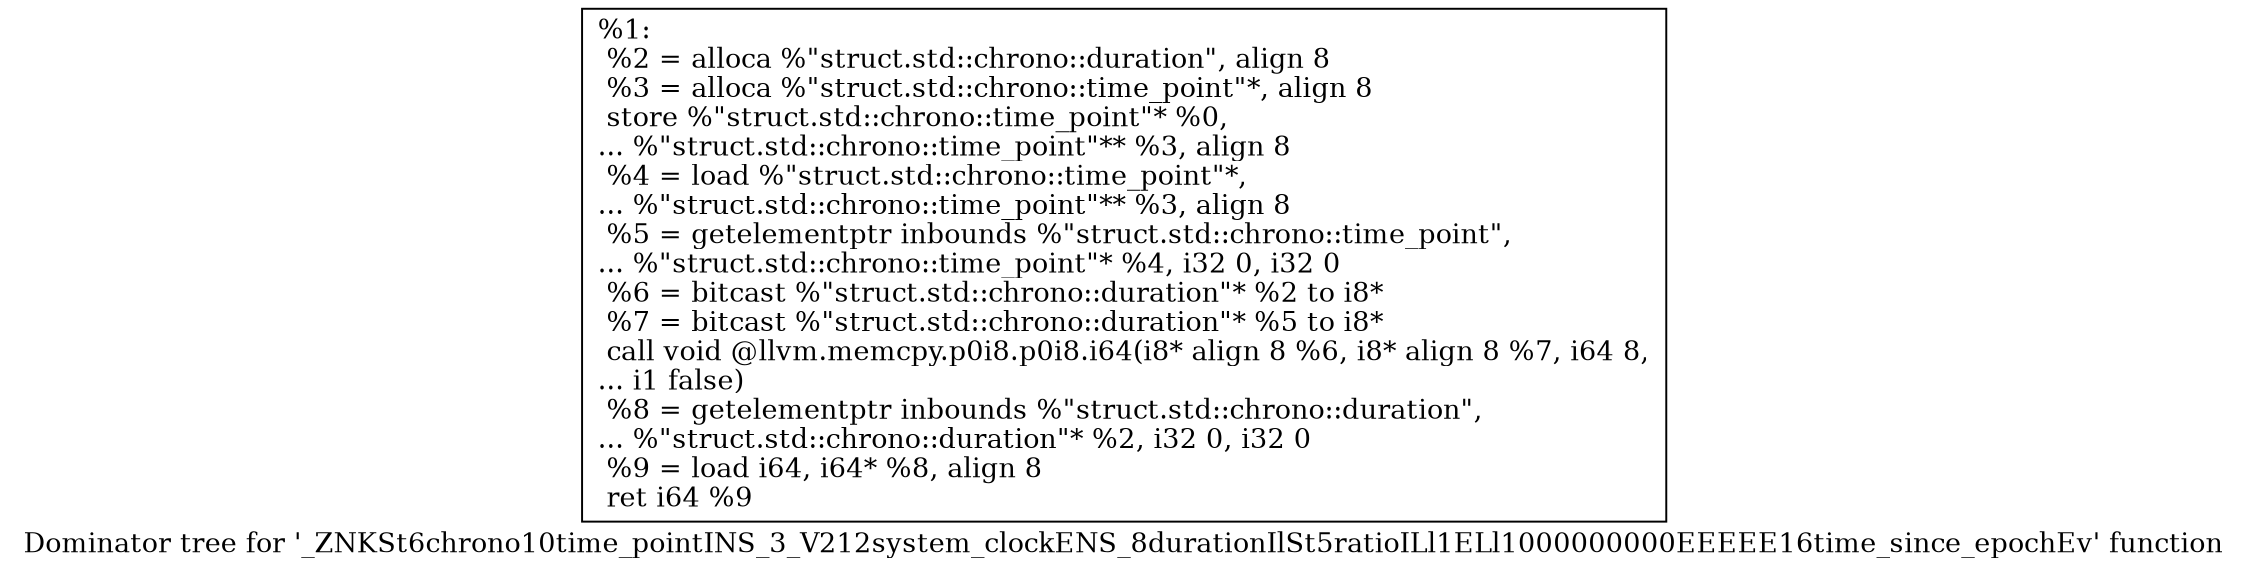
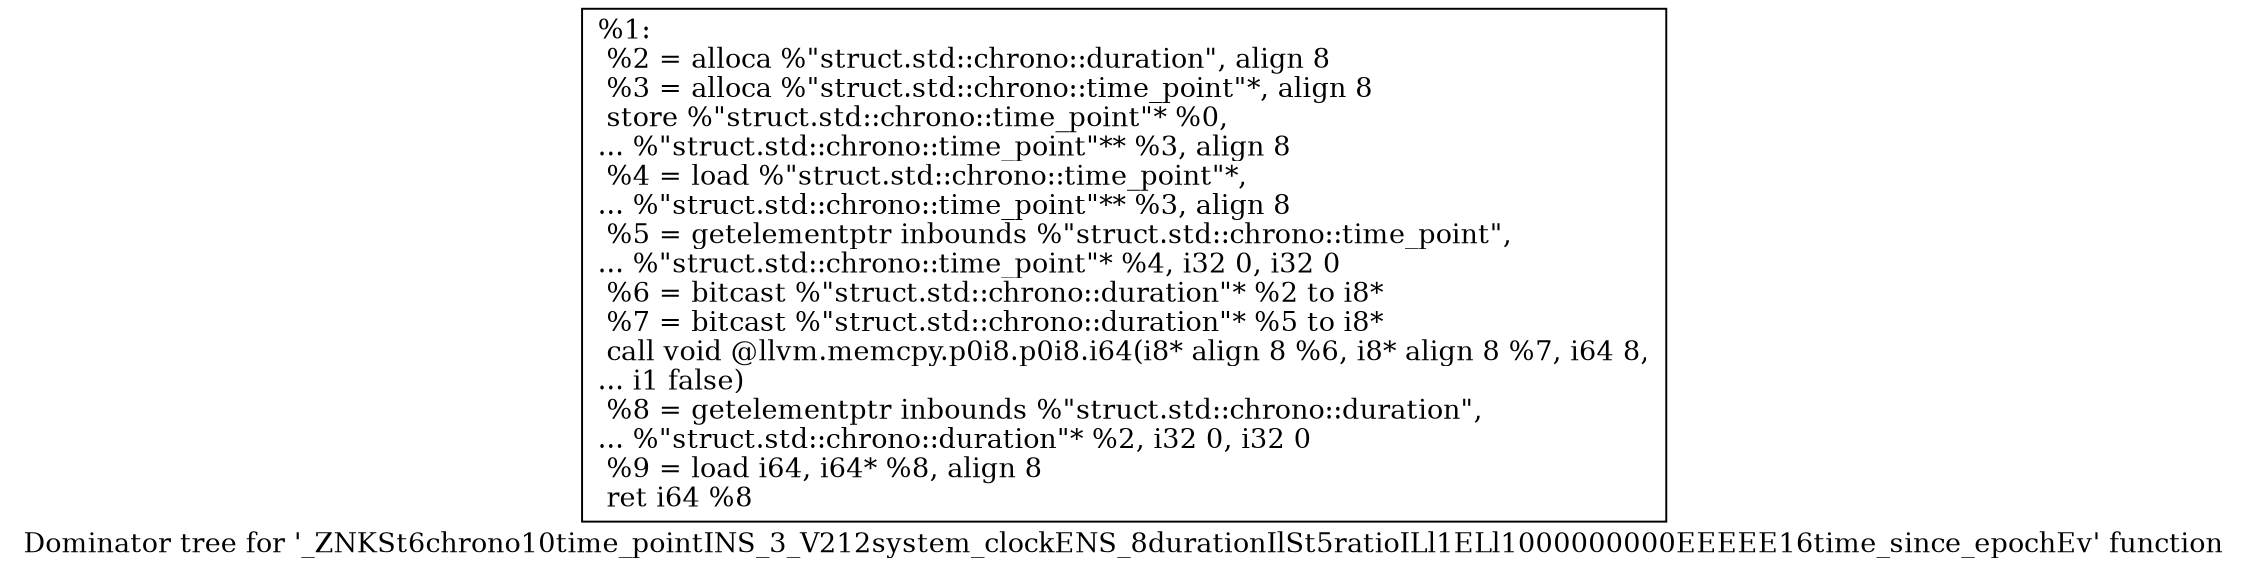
(676, 498) -> (676, 498)
